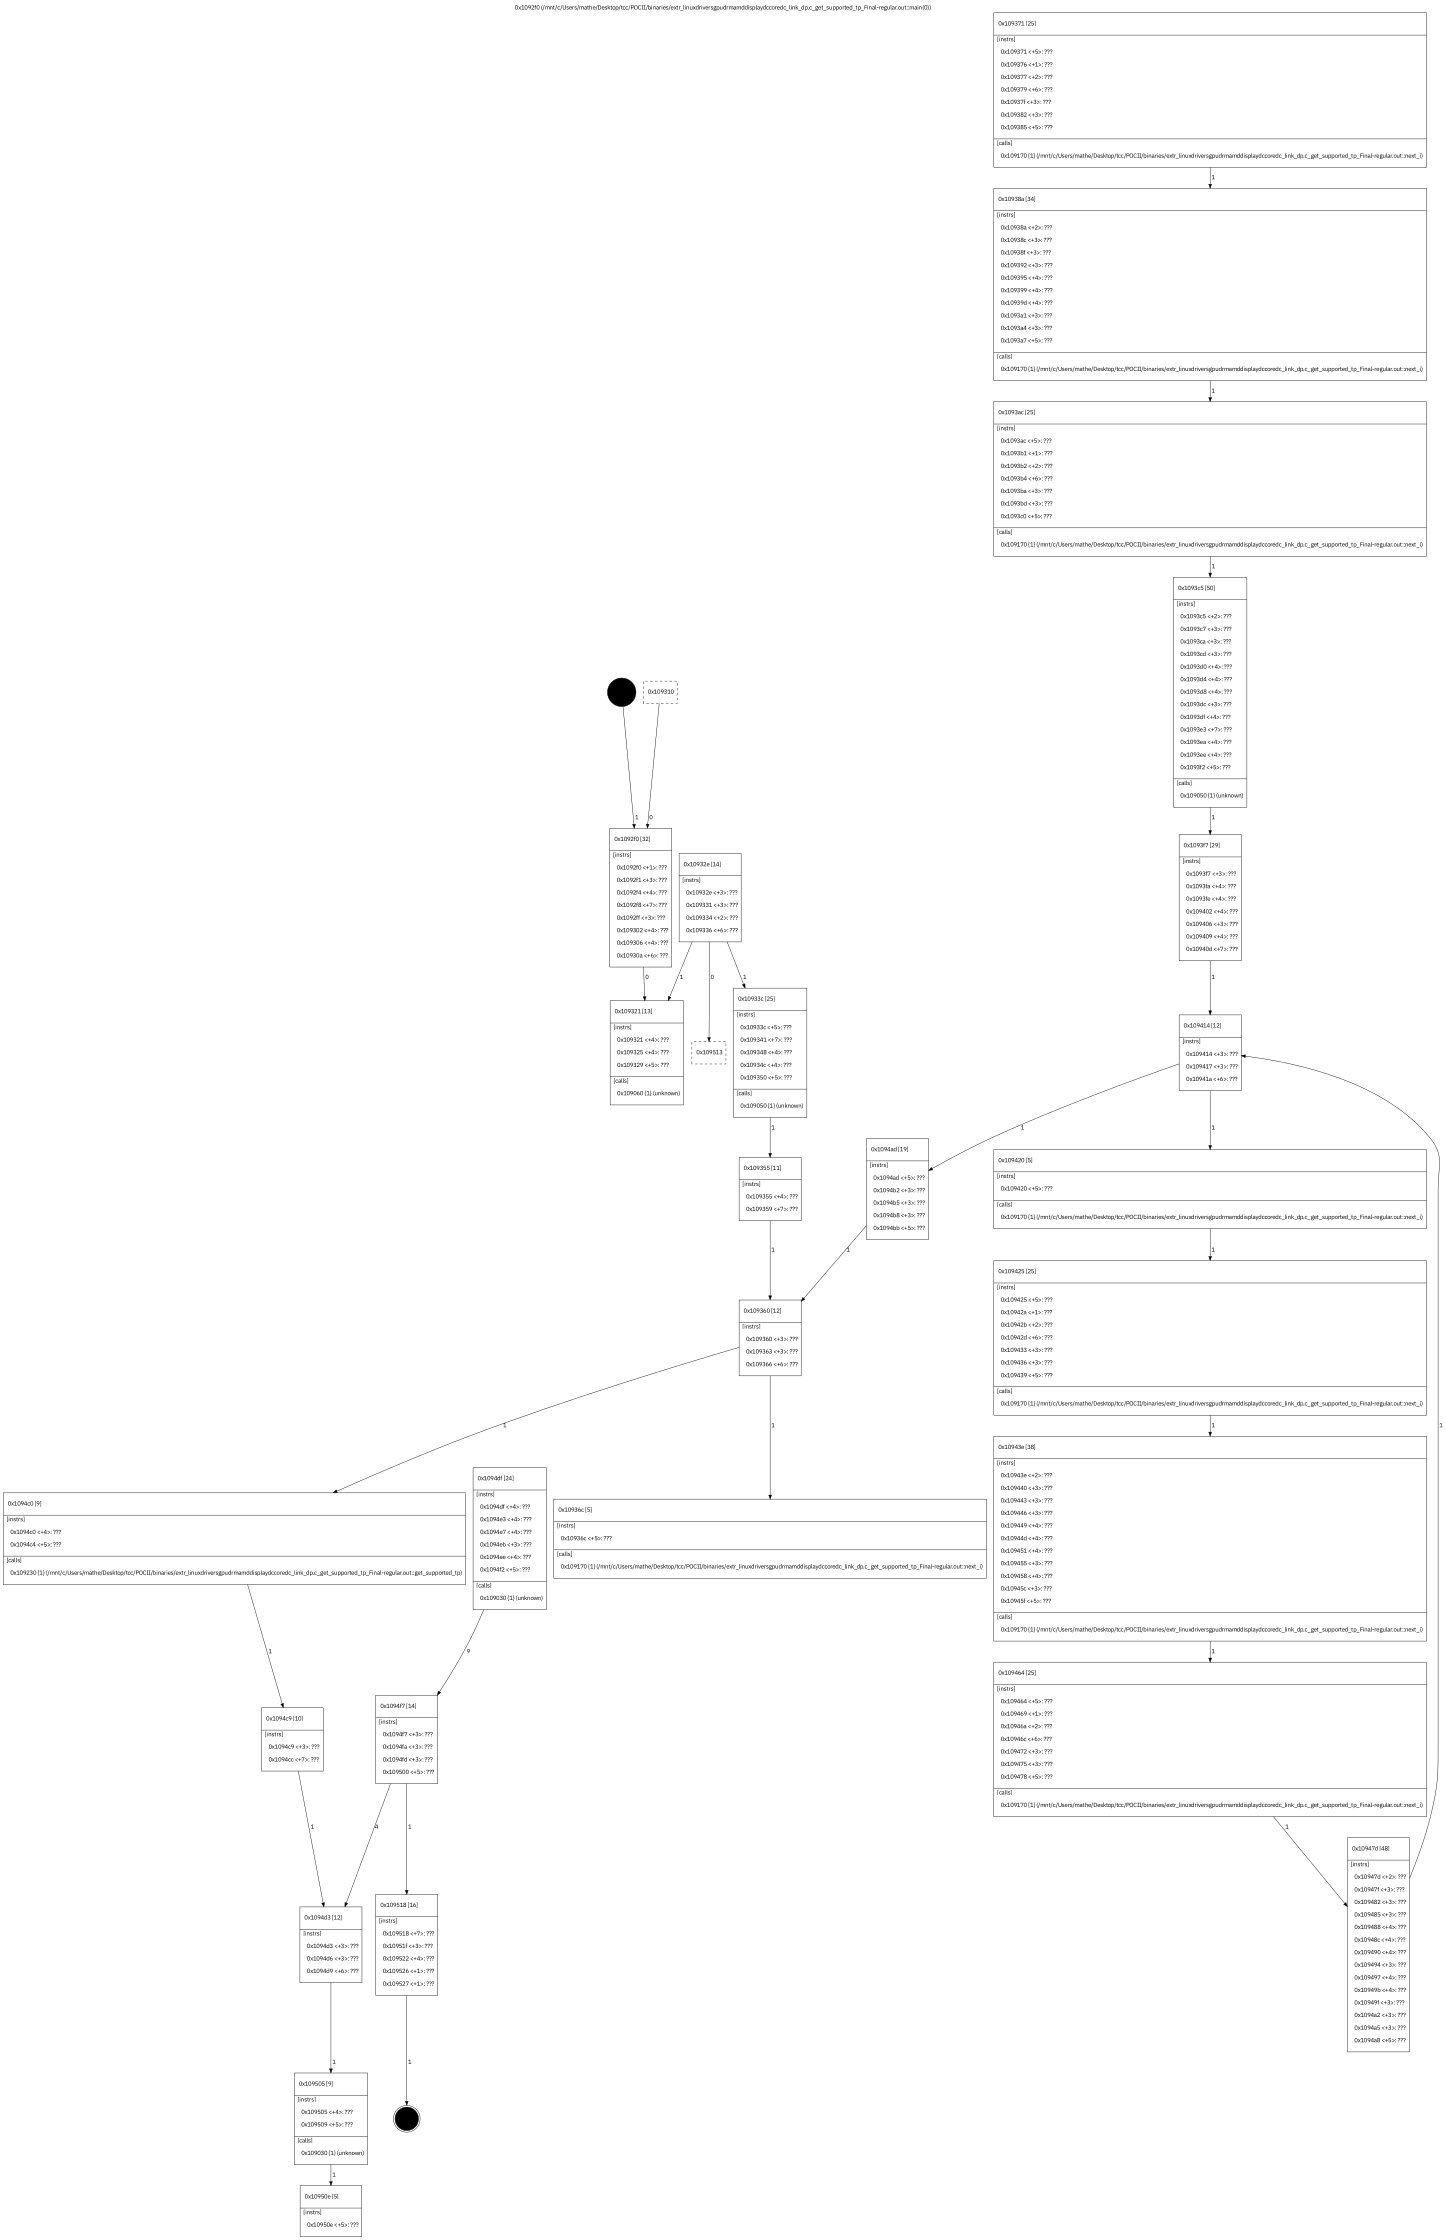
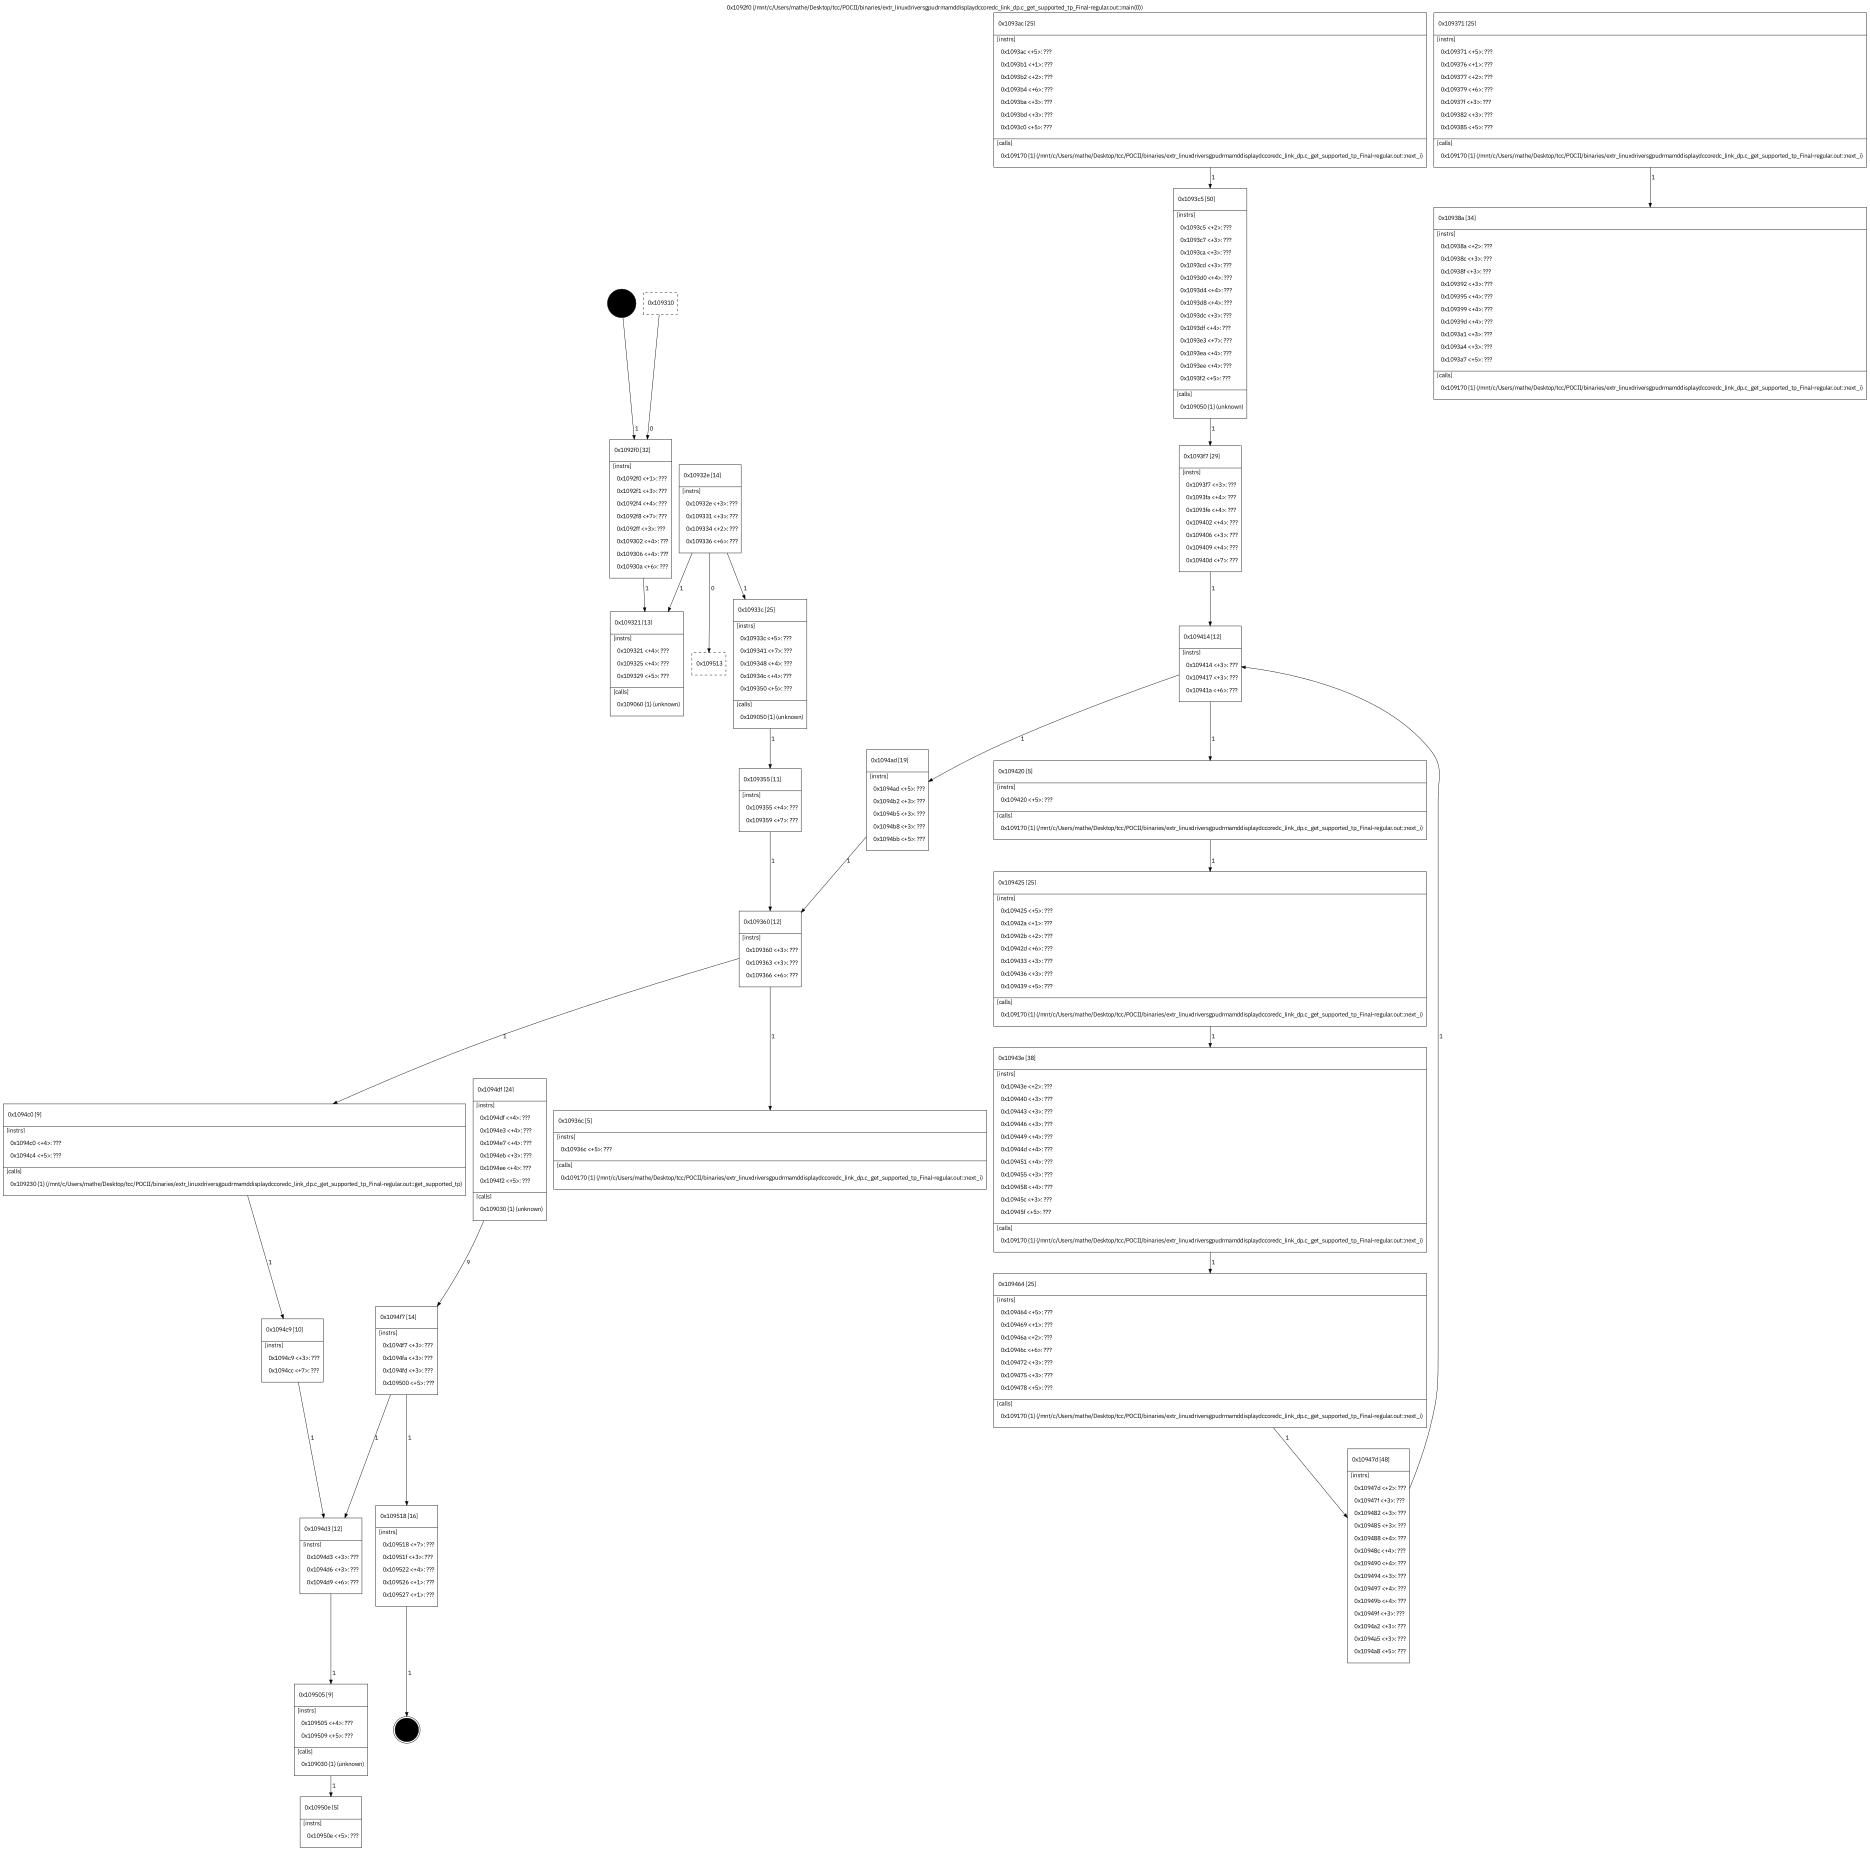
(1210, 389) -> none
(646, 978) -> (646, 589)
(376, 1827) -> (376, 1438)
